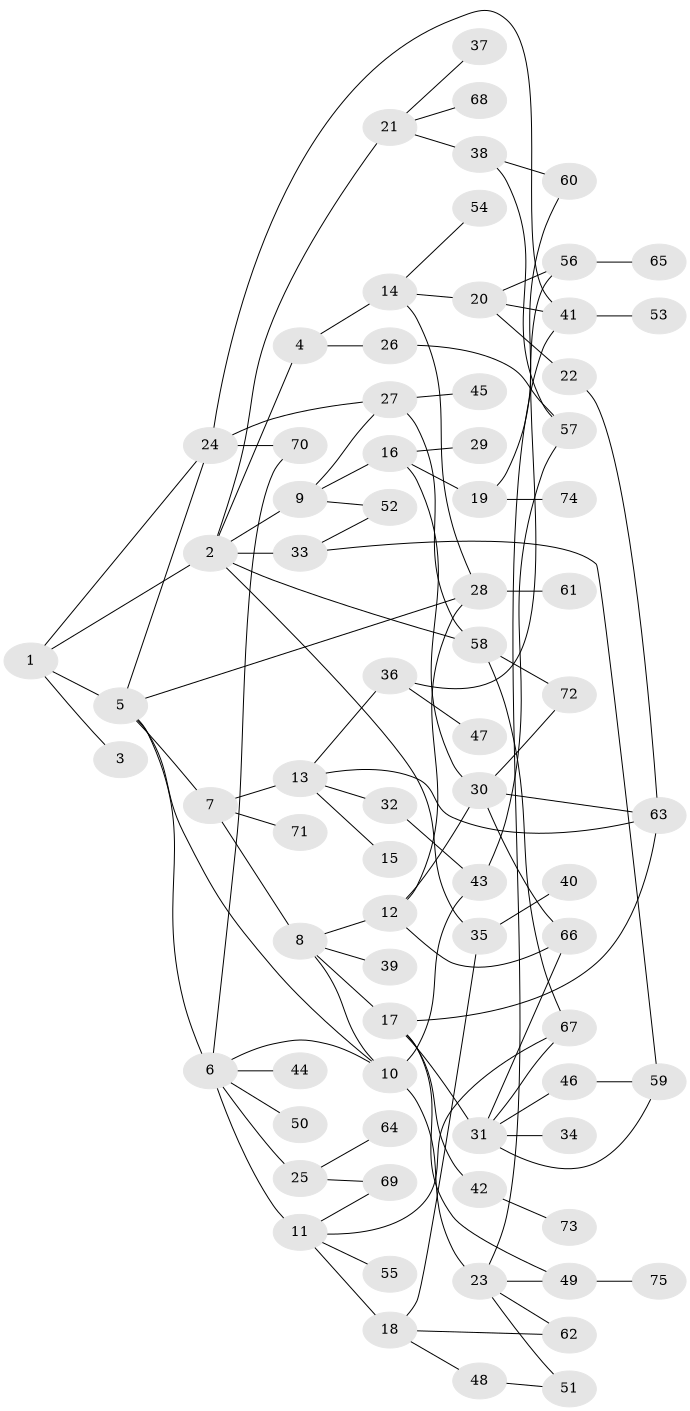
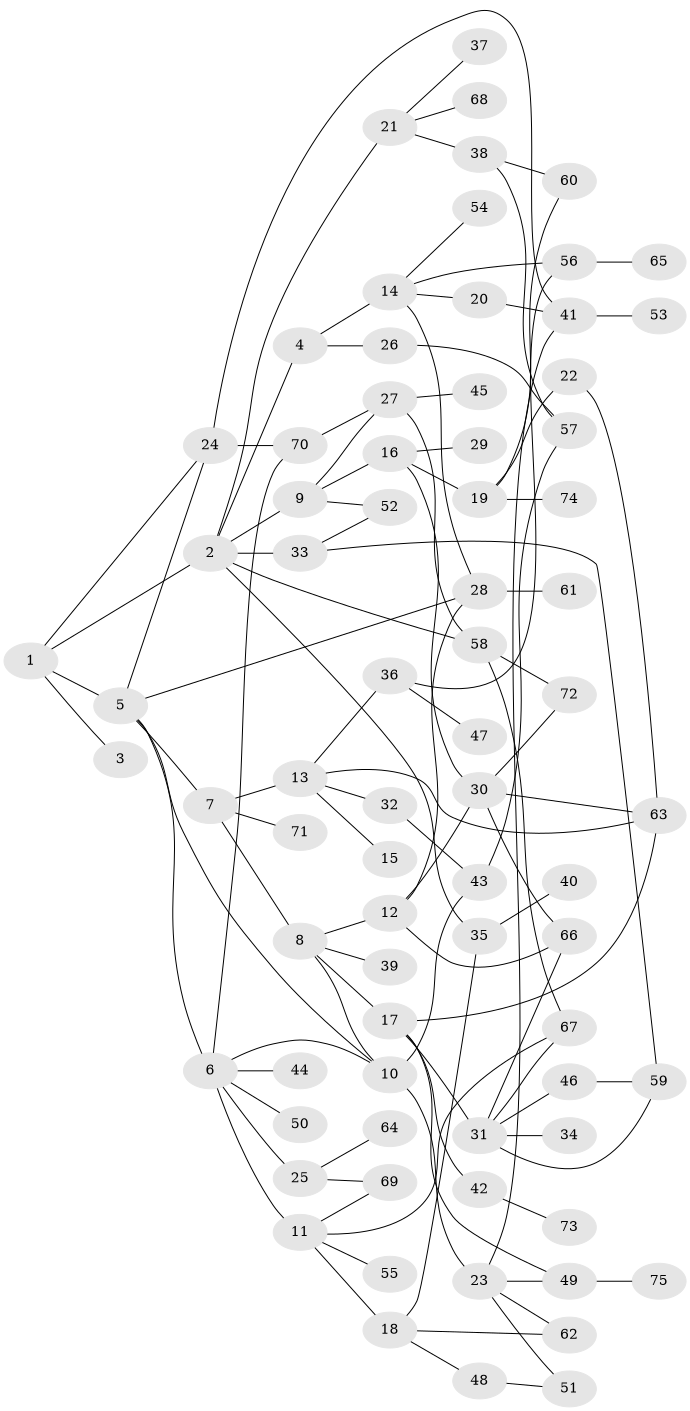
(518, 284) -> (478, 269)
(518, 332) -> (525, 438)
(296, 413) -> (345, 423)
